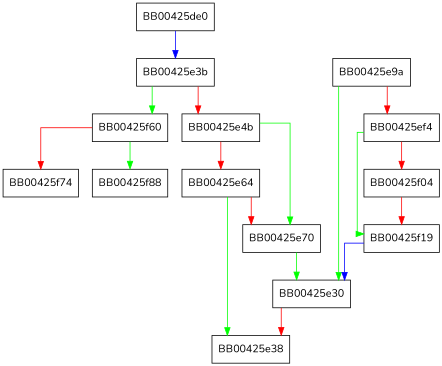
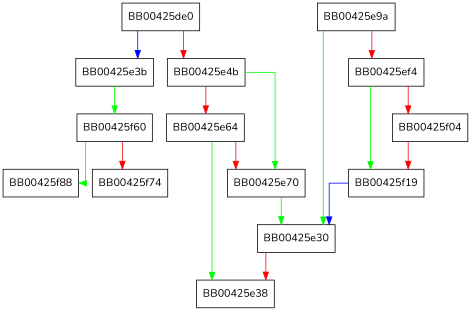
(198, 96) -> (184, 41)
